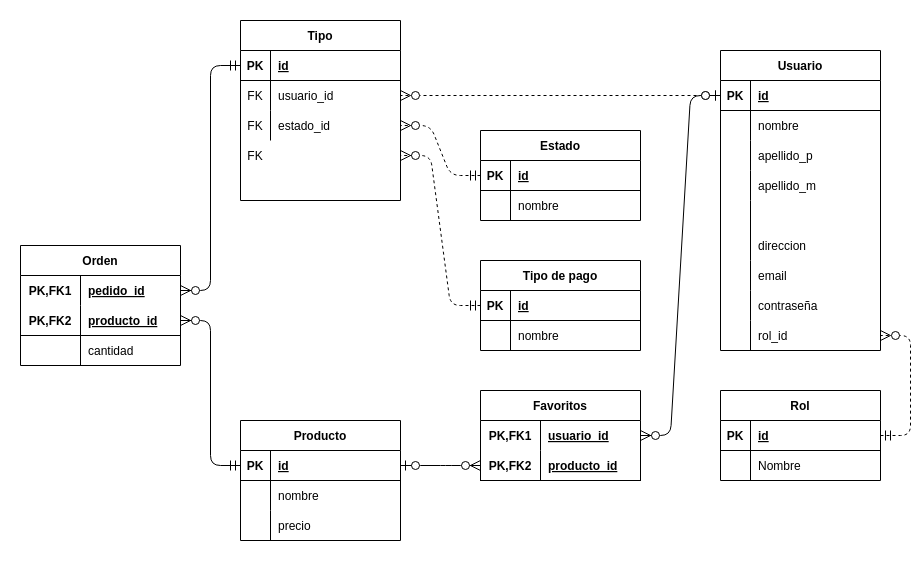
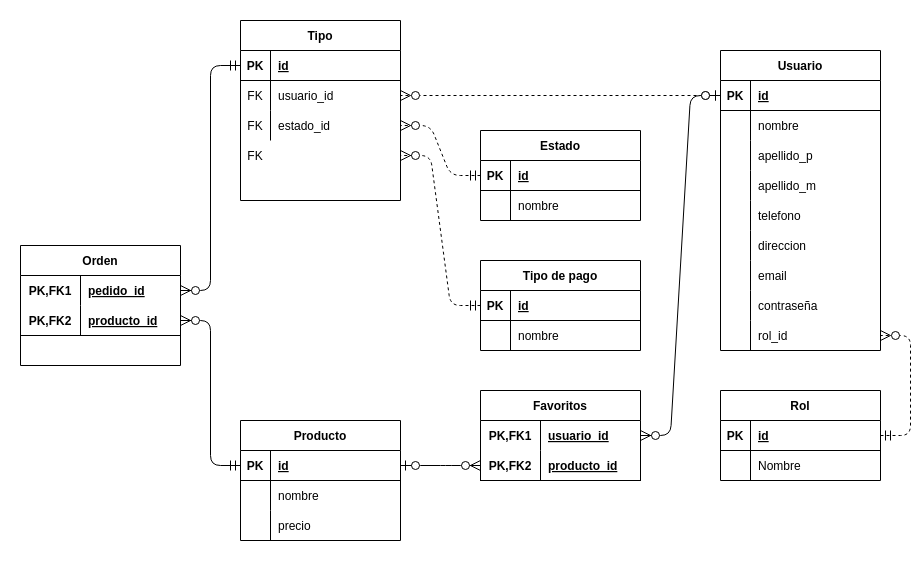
none -> (816, 216)
(131, 351) -> none
